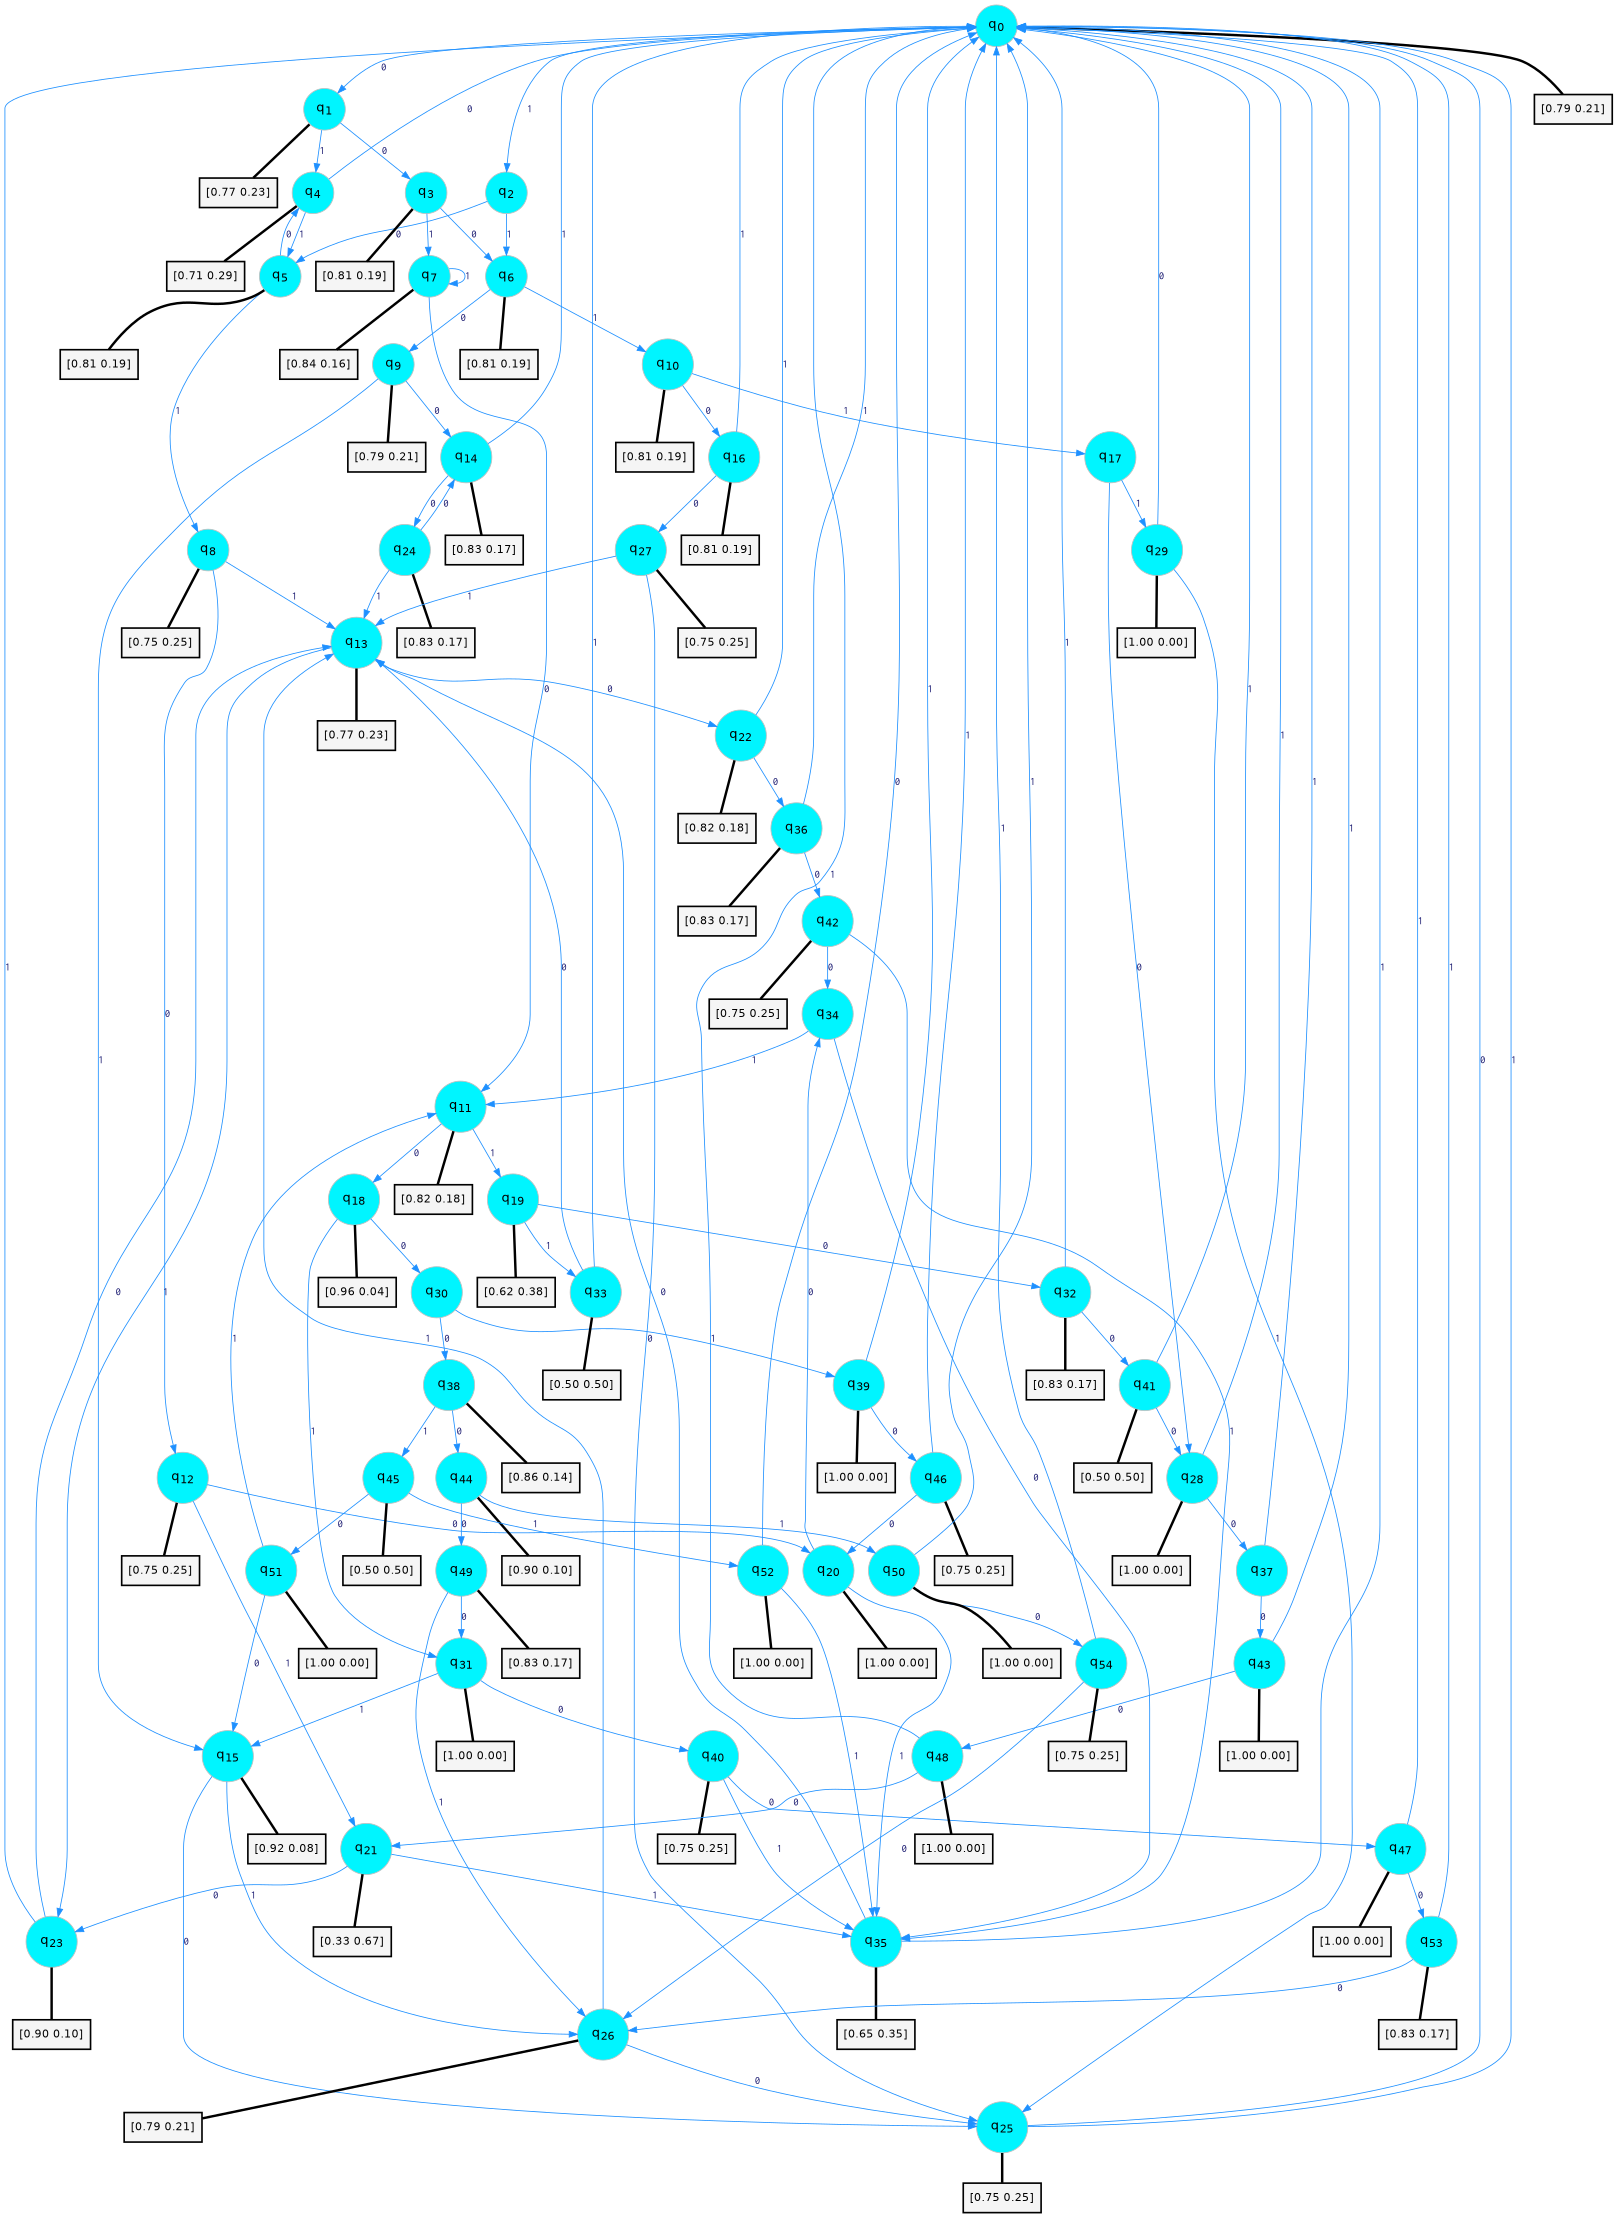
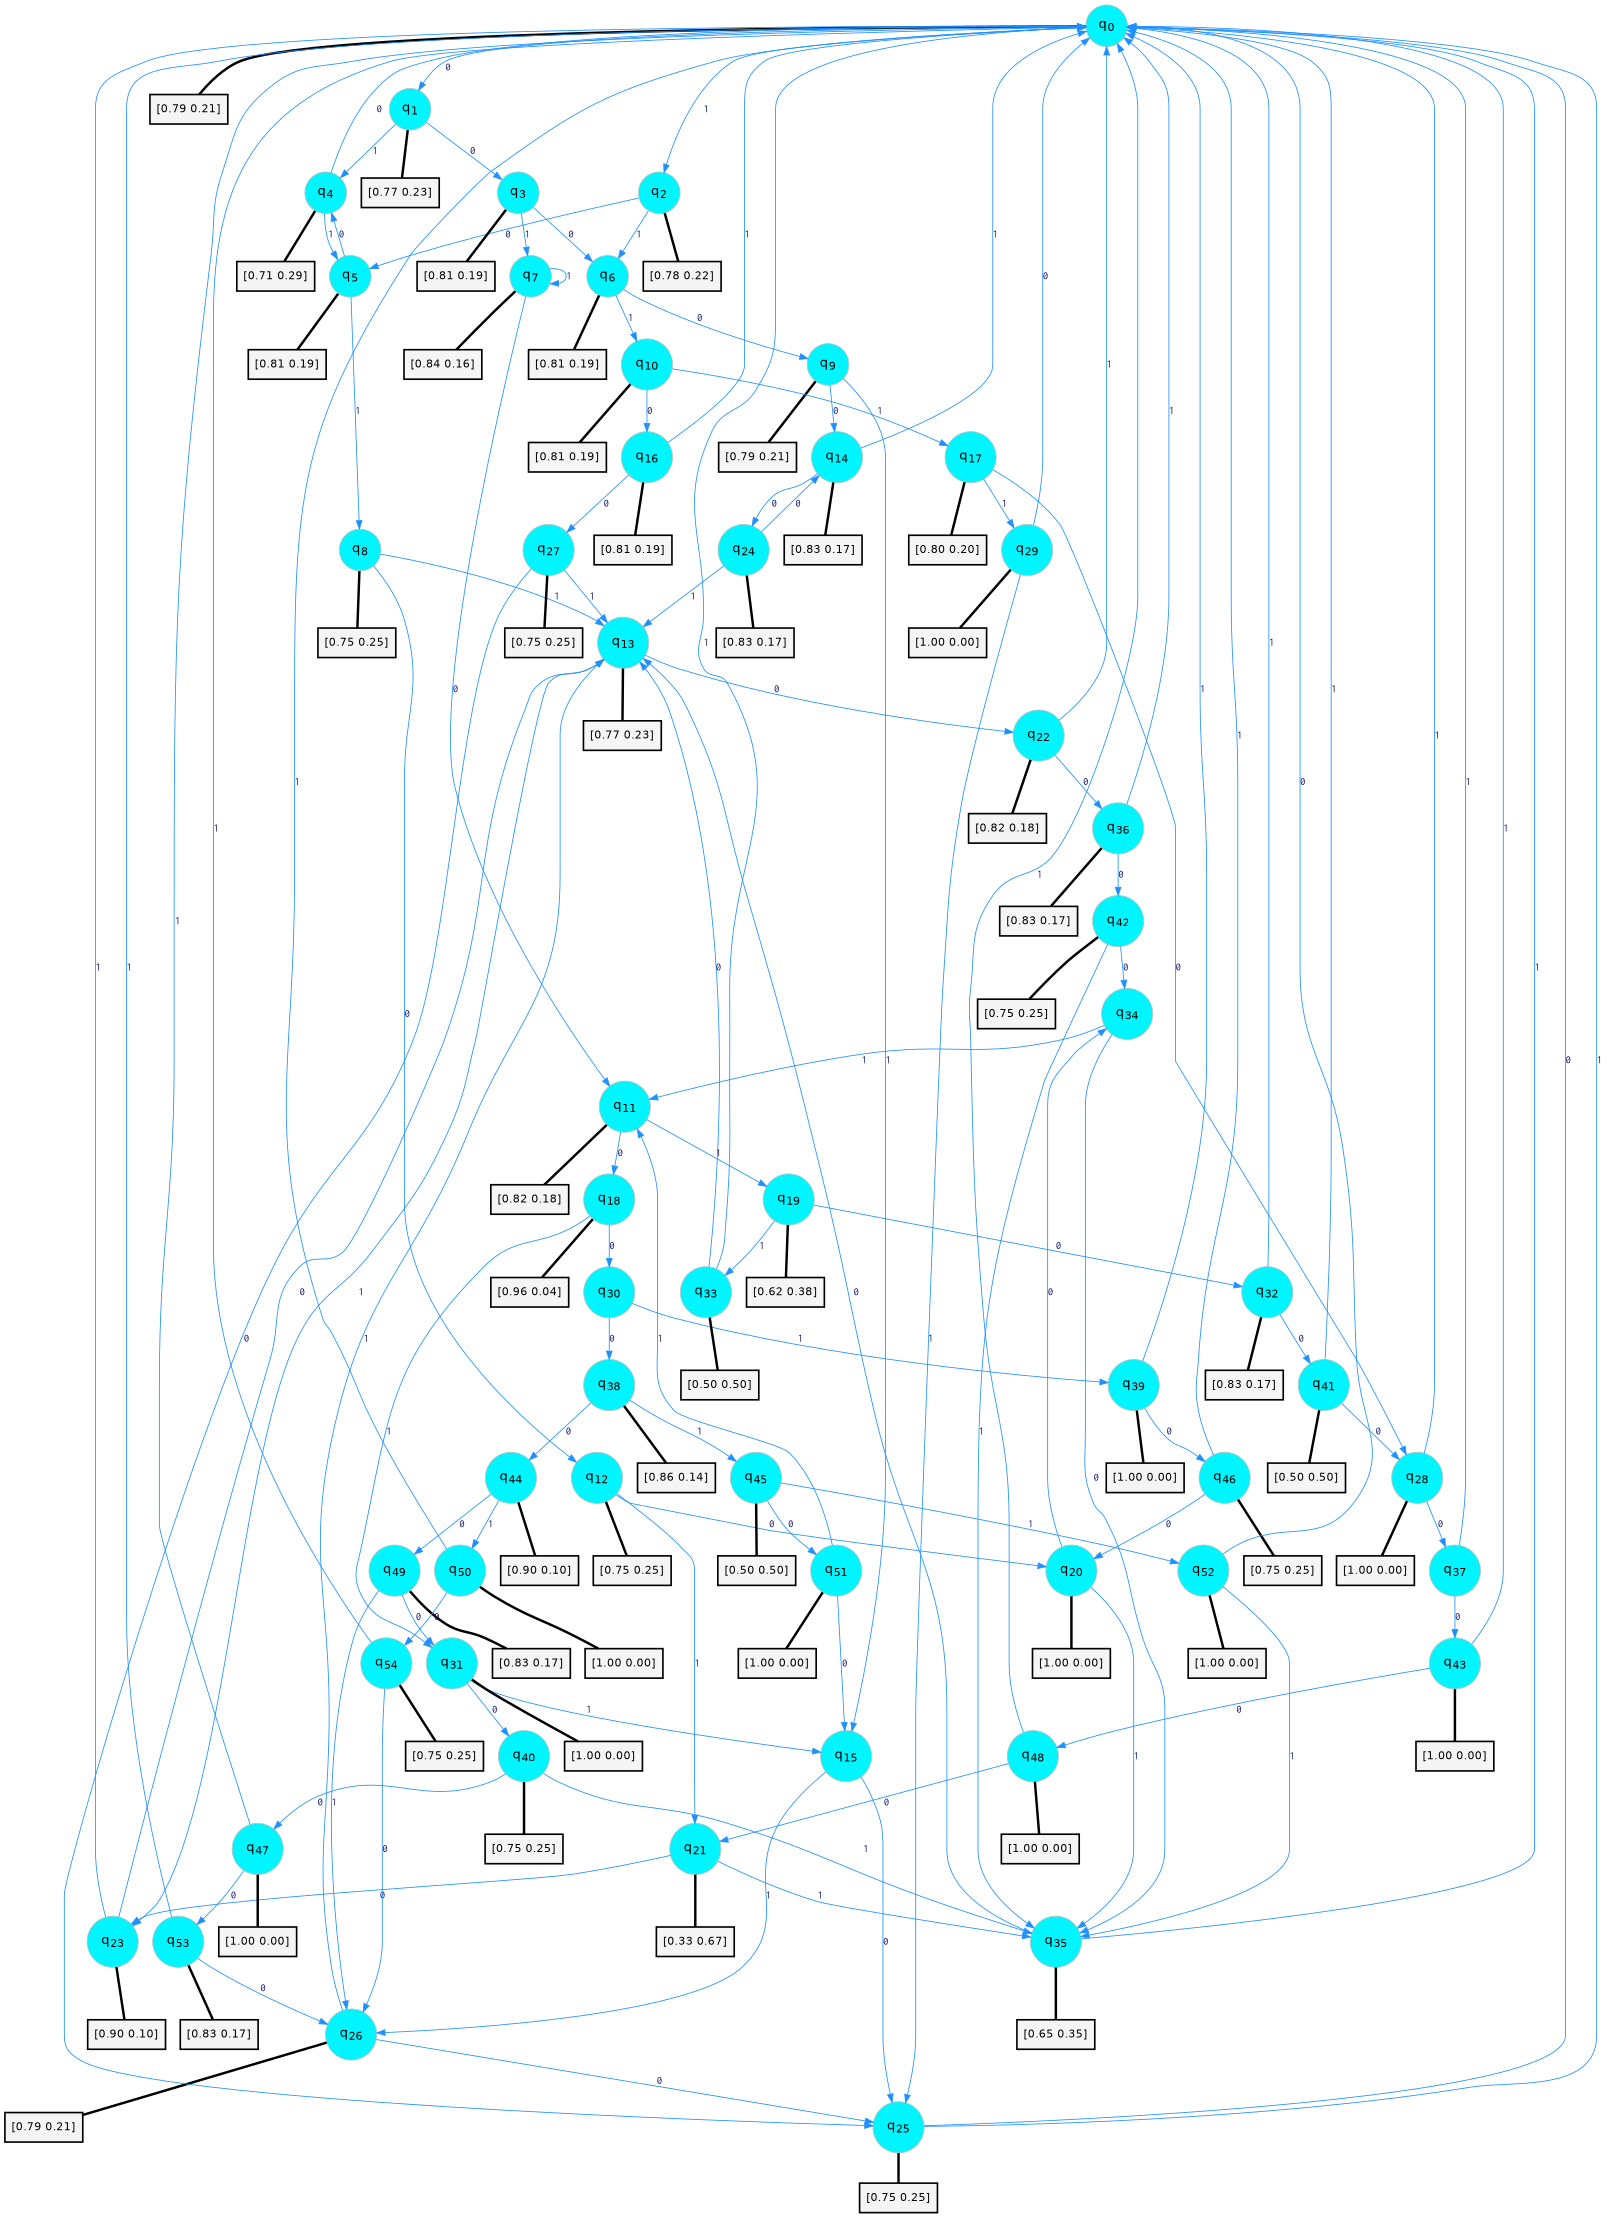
none -> (682, 276)
none -> (948, 550)
(287, 1849) -> none
